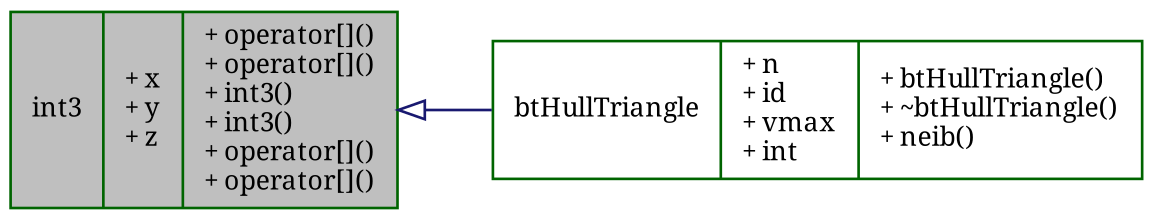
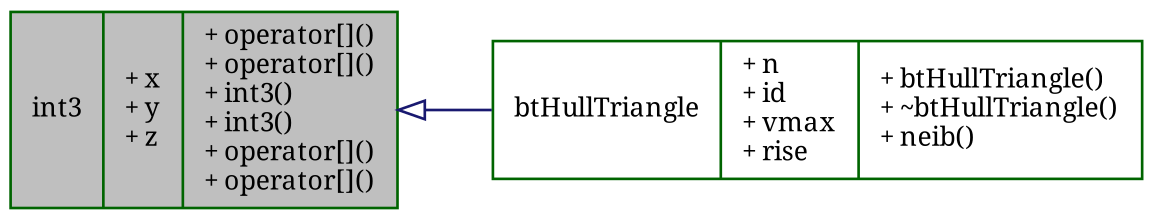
(771, 152) -> (775, 152)
